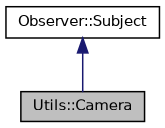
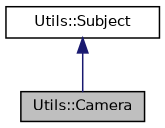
(83, 22) -> (83, 22)
